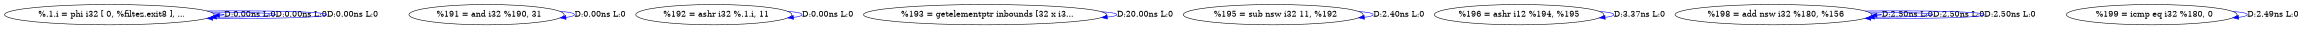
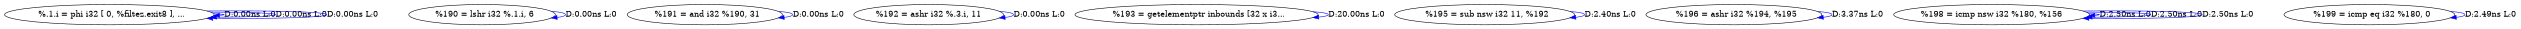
none -> (482, 15)
(714, 15) -> (929, 15)
(1519, 15) -> (1734, 15)
(1773, 15) -> (1992, 15)
